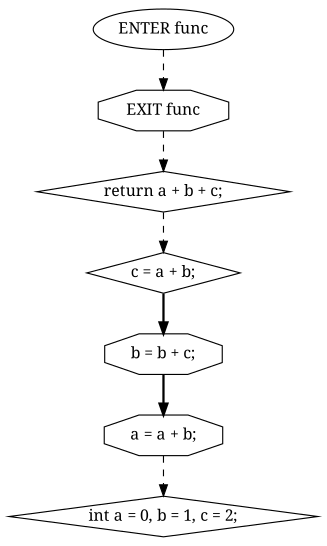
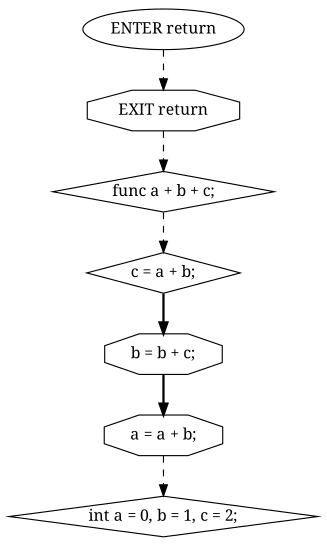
(163, 29) -> (163, 29)
(163, 111) -> (163, 111)
(163, 192) -> (163, 192)
